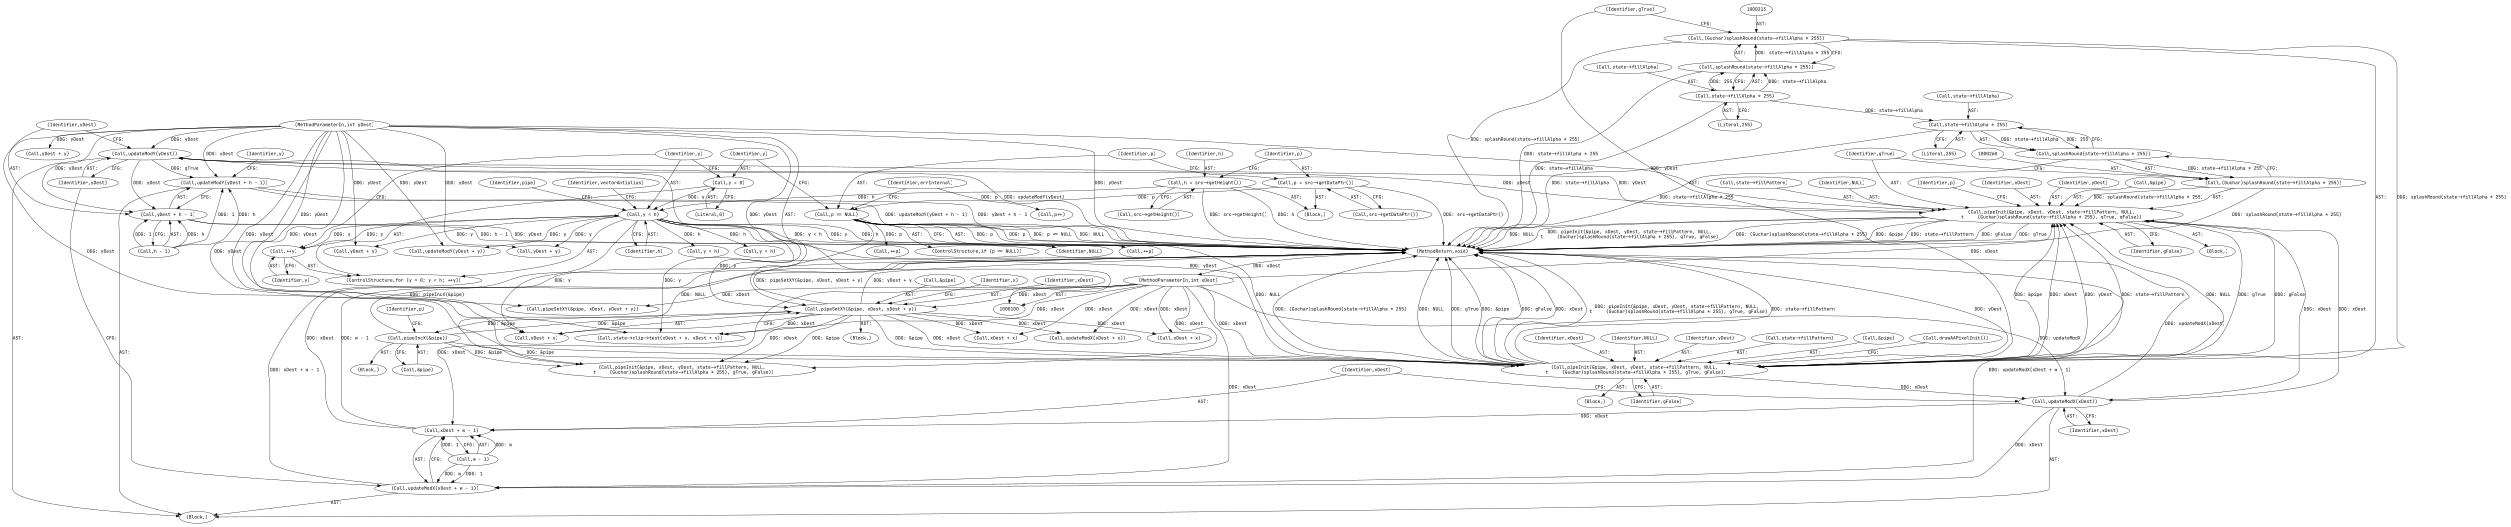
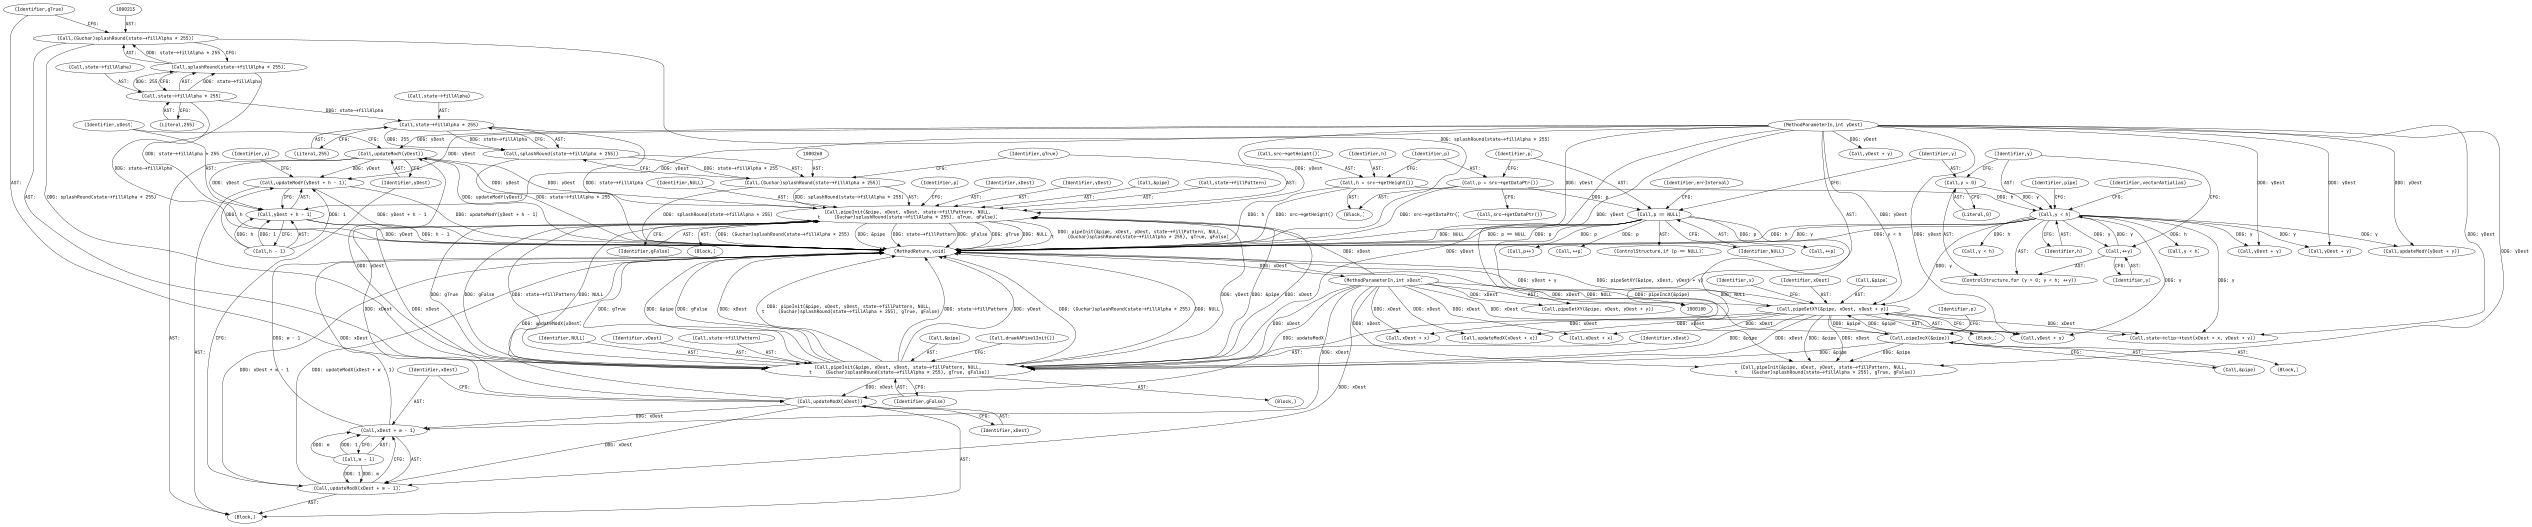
(185, 168) -> (366, 168)
(1159, 196) -> none
(974, 198) -> (1586, 228)
(1351, 200) -> none
